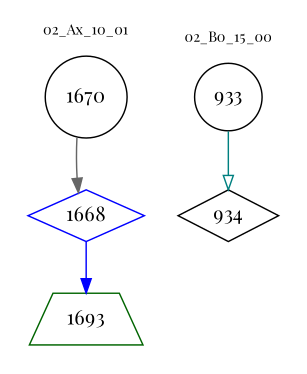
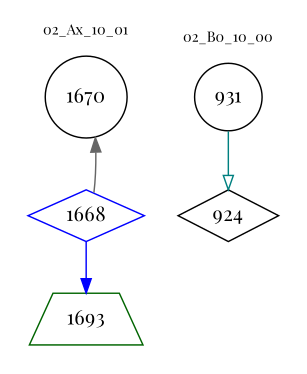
(228, 38) -> (228, 38)
(228, 97) -> (228, 97)
(76, 158) -> (96, 173)
(228, 216) -> (228, 216)
